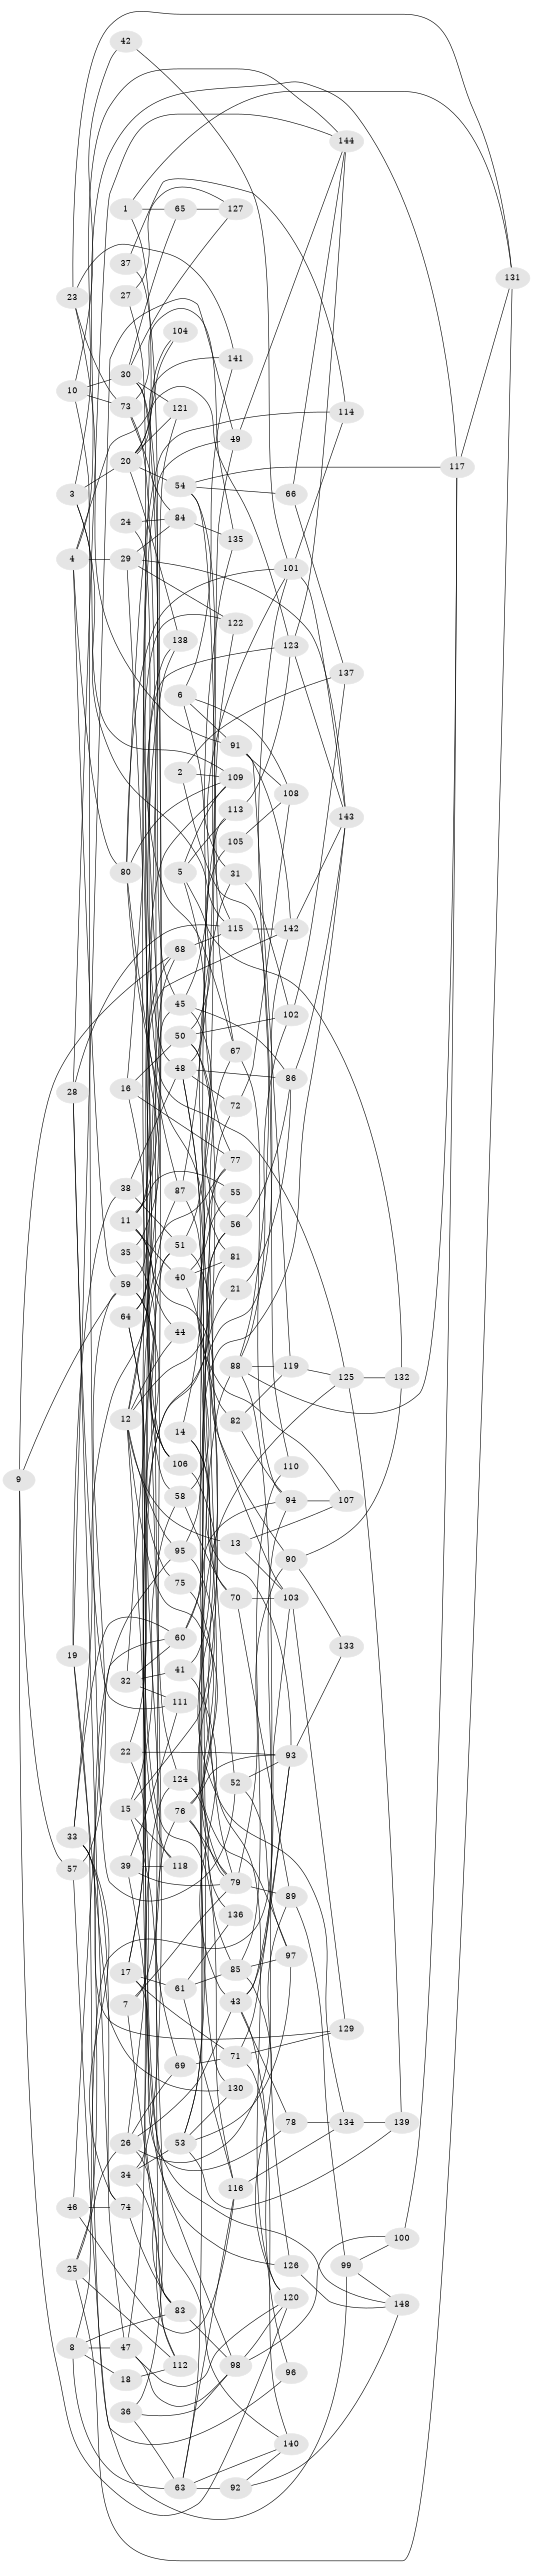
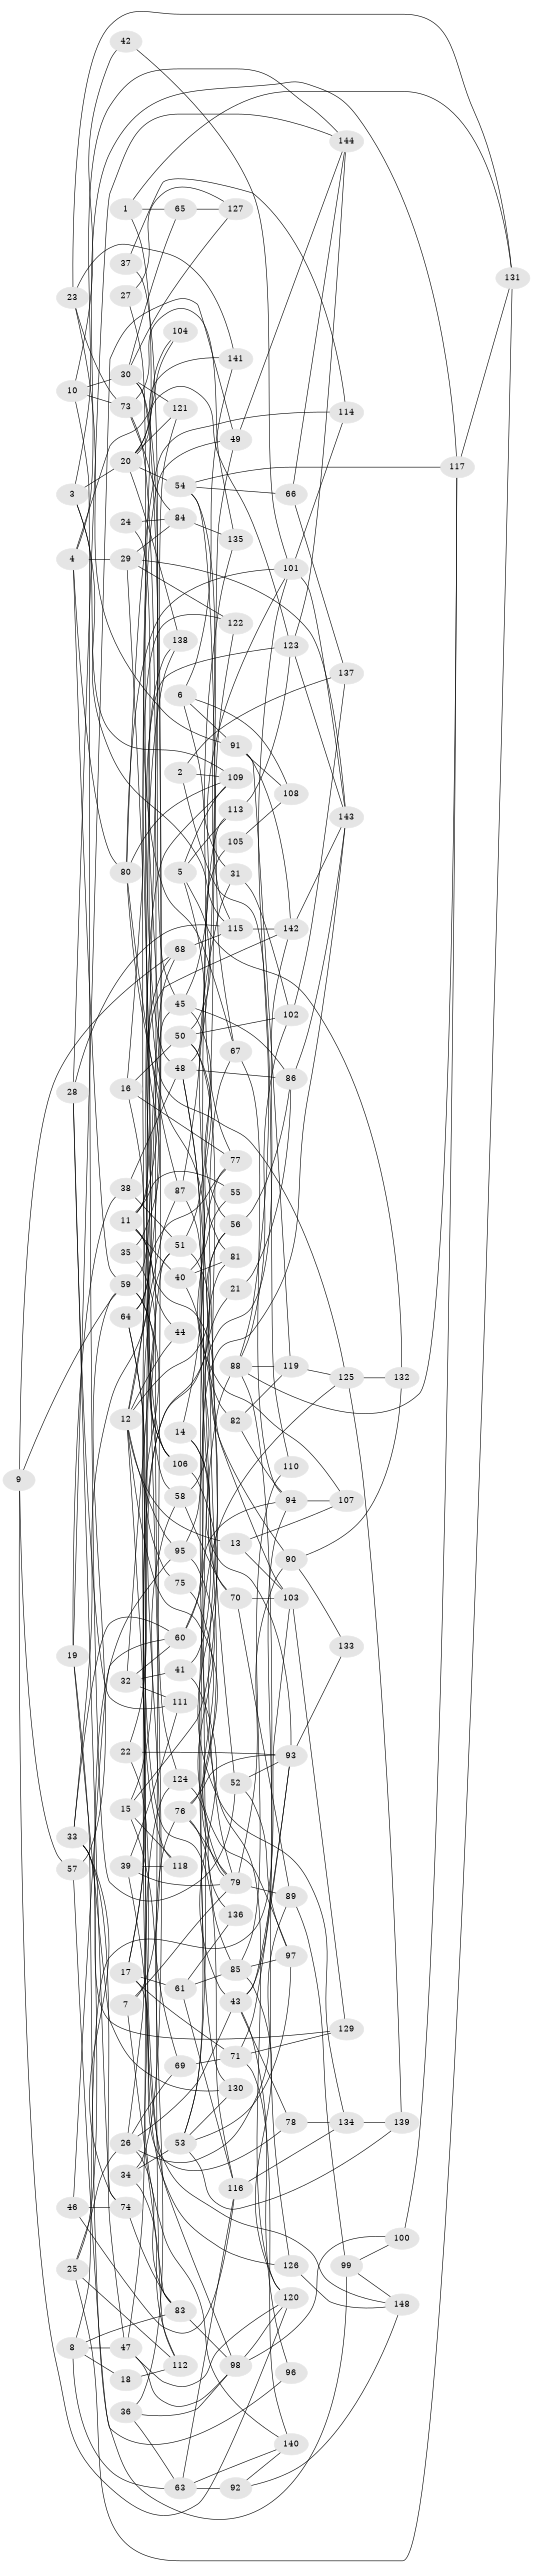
(236, 1106) -> none
